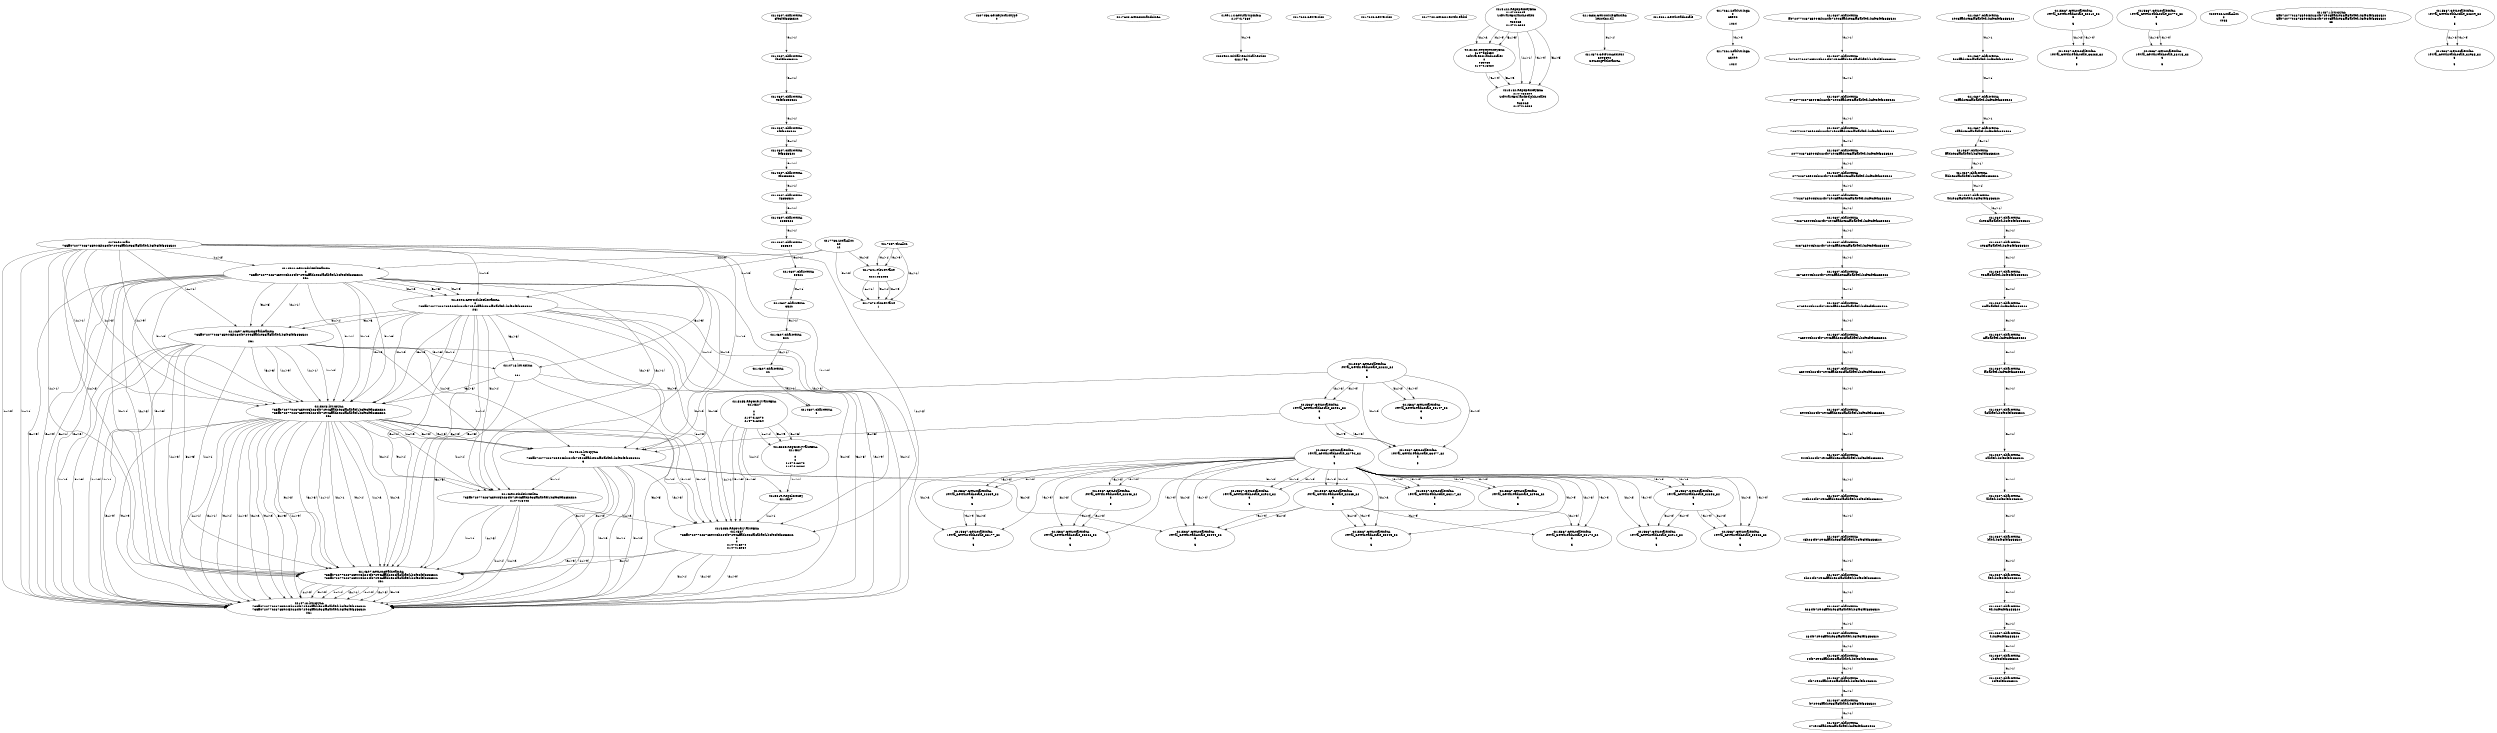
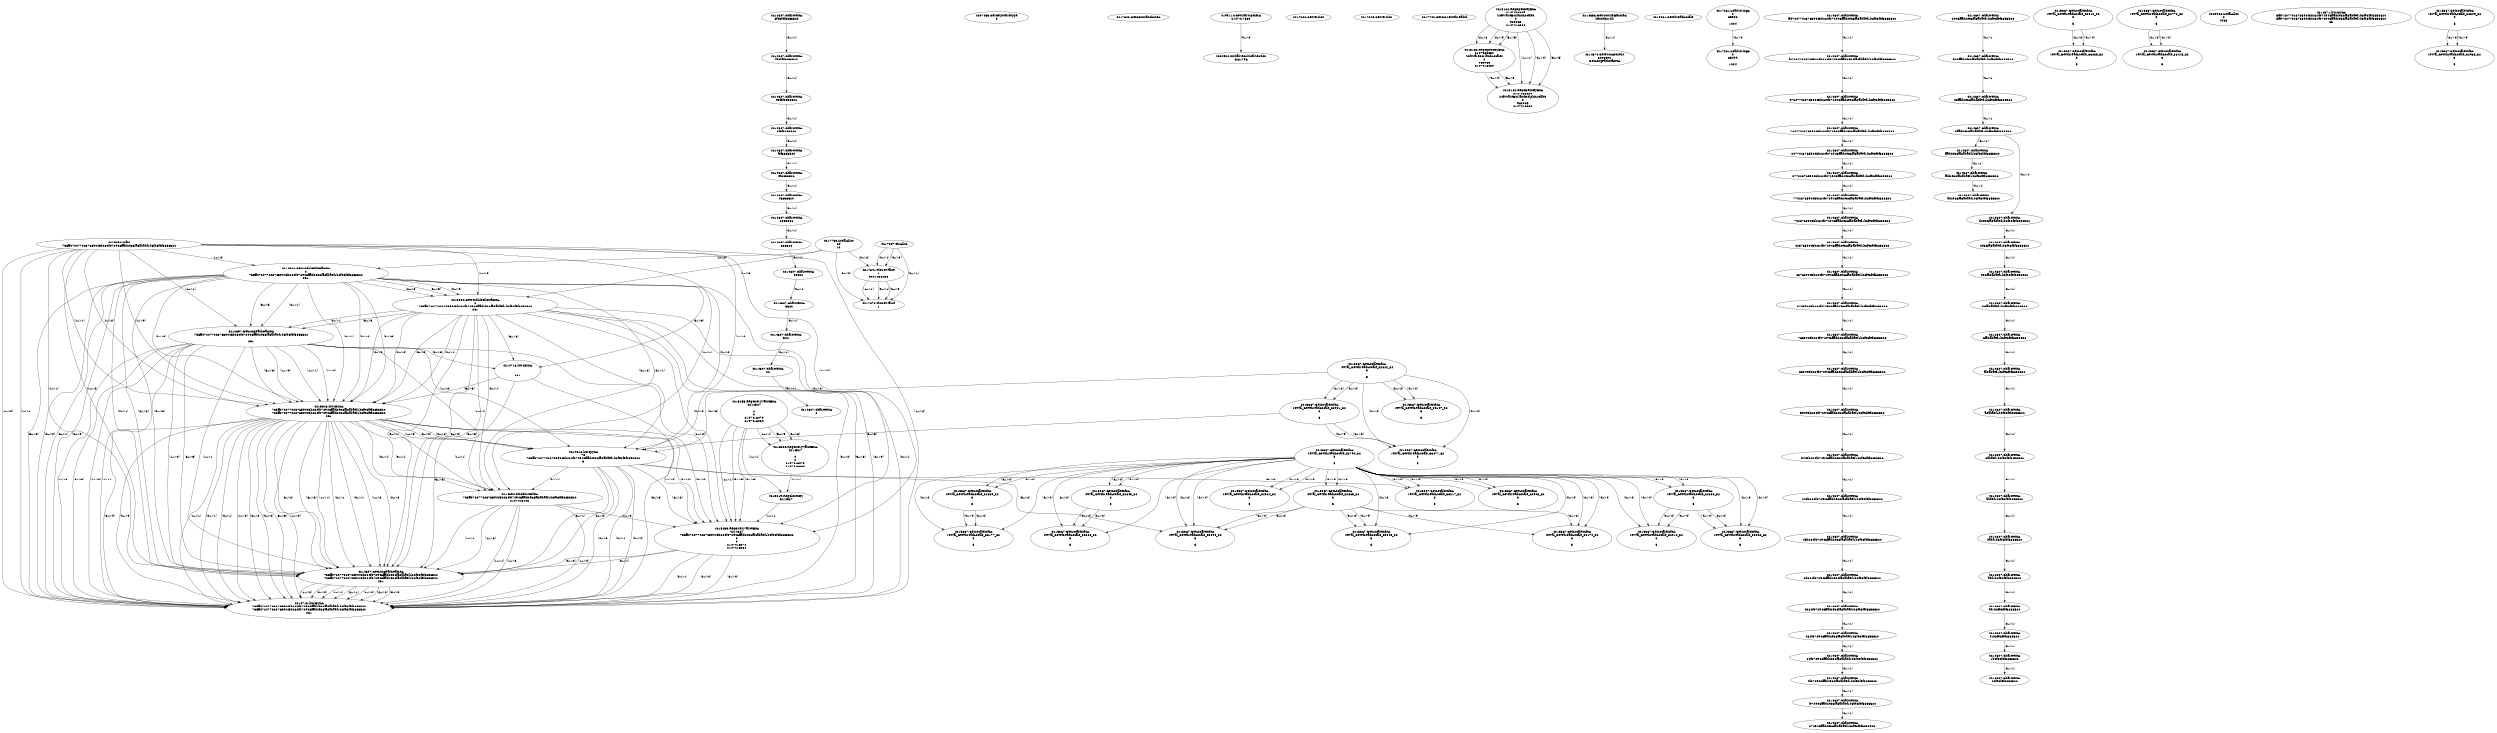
(1988, 208) -> (2020, 171)
(675, 391) -> none
